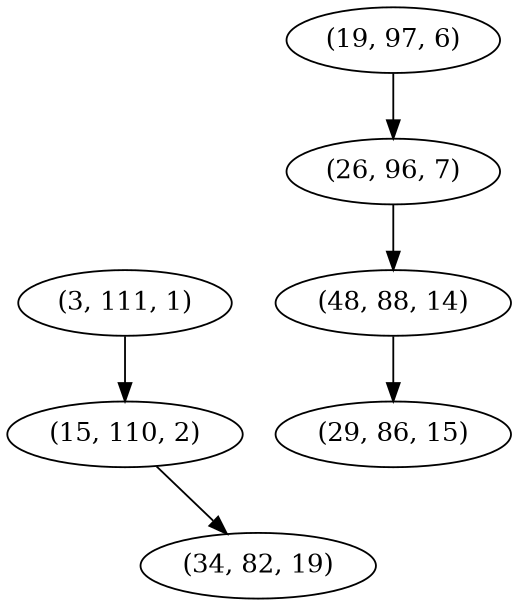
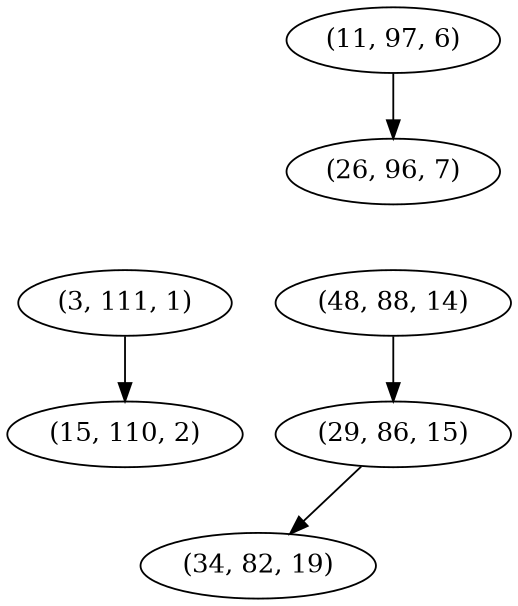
(393, 40) -> (393, 40)
(393, 228) -> none
(185, 494) -> (332, 494)
